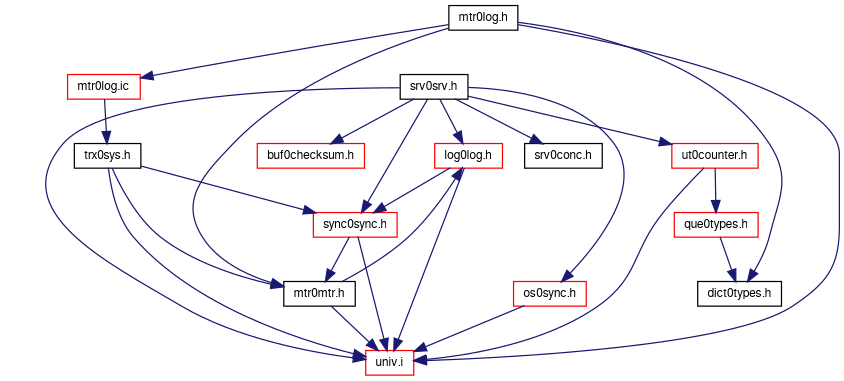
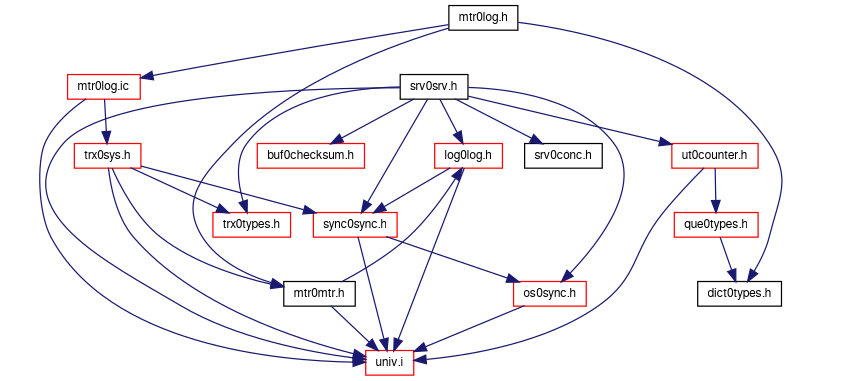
(108, 156) -> (108, 156)
none -> (252, 225)
(838, 246) -> (114, 303)
(340, 254) -> (447, 257)
